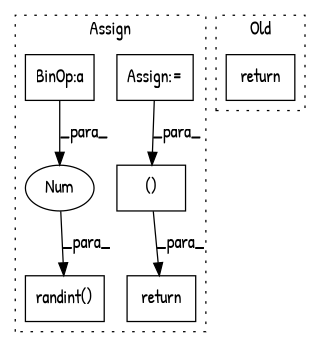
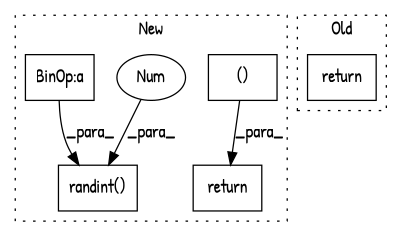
(111, 30) -> (151, 30)
(155, 78) -> none
(60, 126) -> (62, 128)
